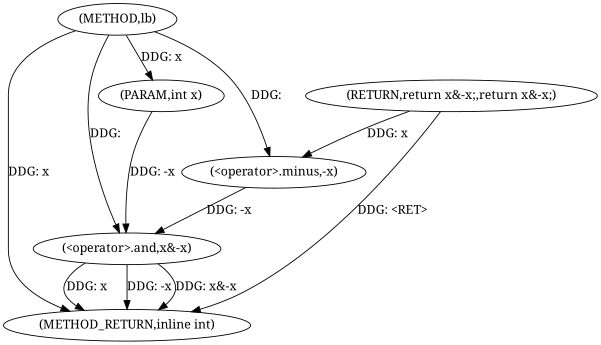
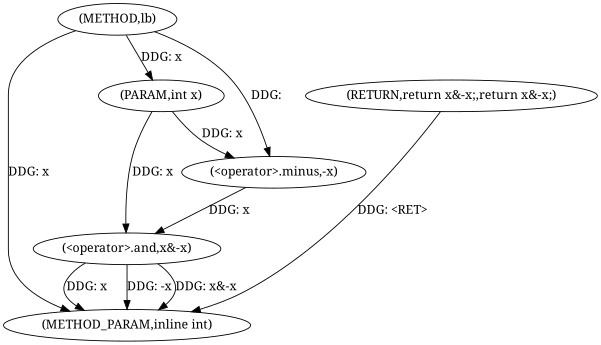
(89, 130) -> none
(359, 131) -> (196, 137)
(153, 172) -> (153, 172)
(229, 211) -> (229, 211)
(127, 325) -> (127, 325)
